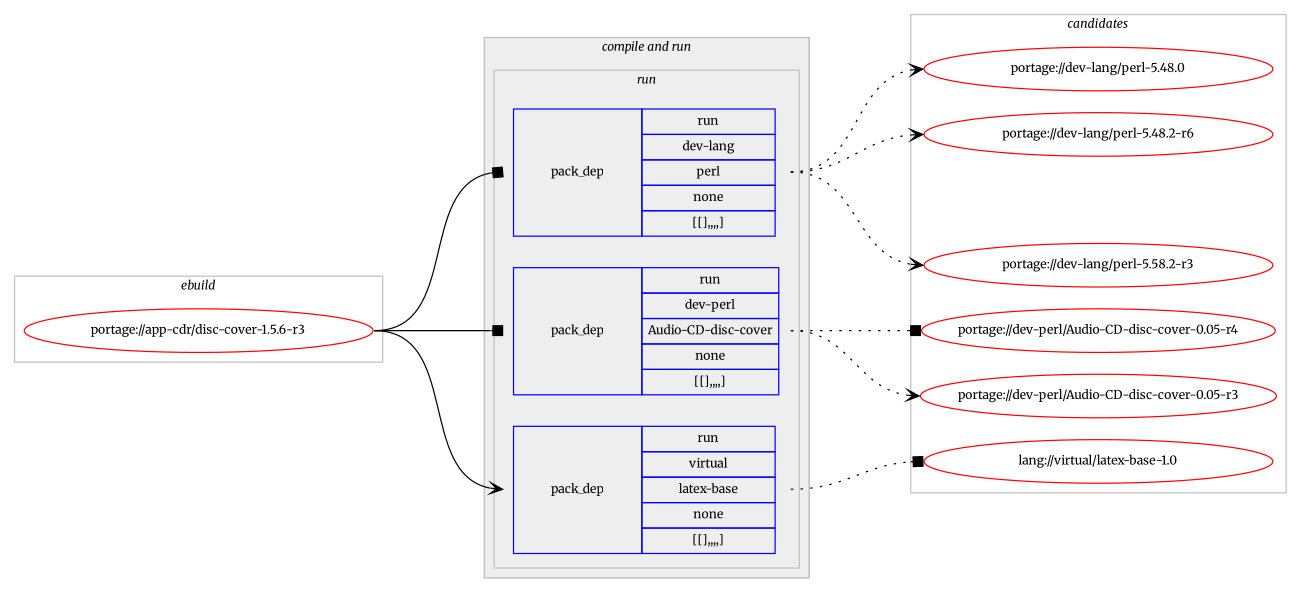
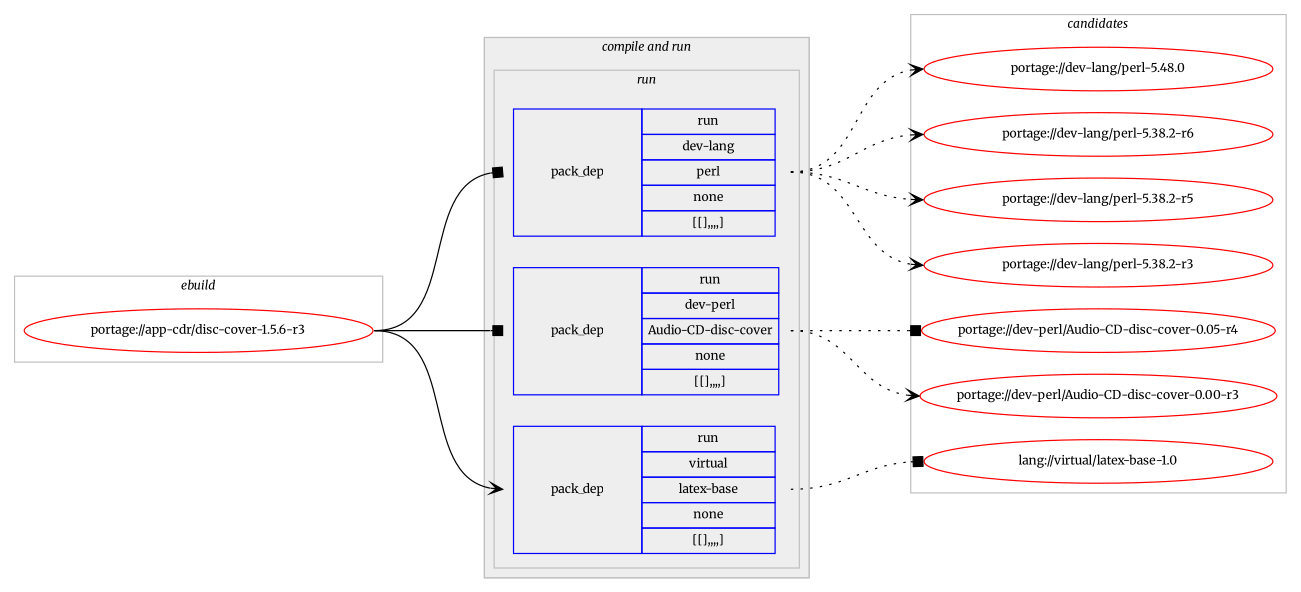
(1098, 134) -> (1098, 134)
none -> (1098, 200)
(1098, 265) -> (1098, 265)
(1098, 396) -> (1098, 396)
